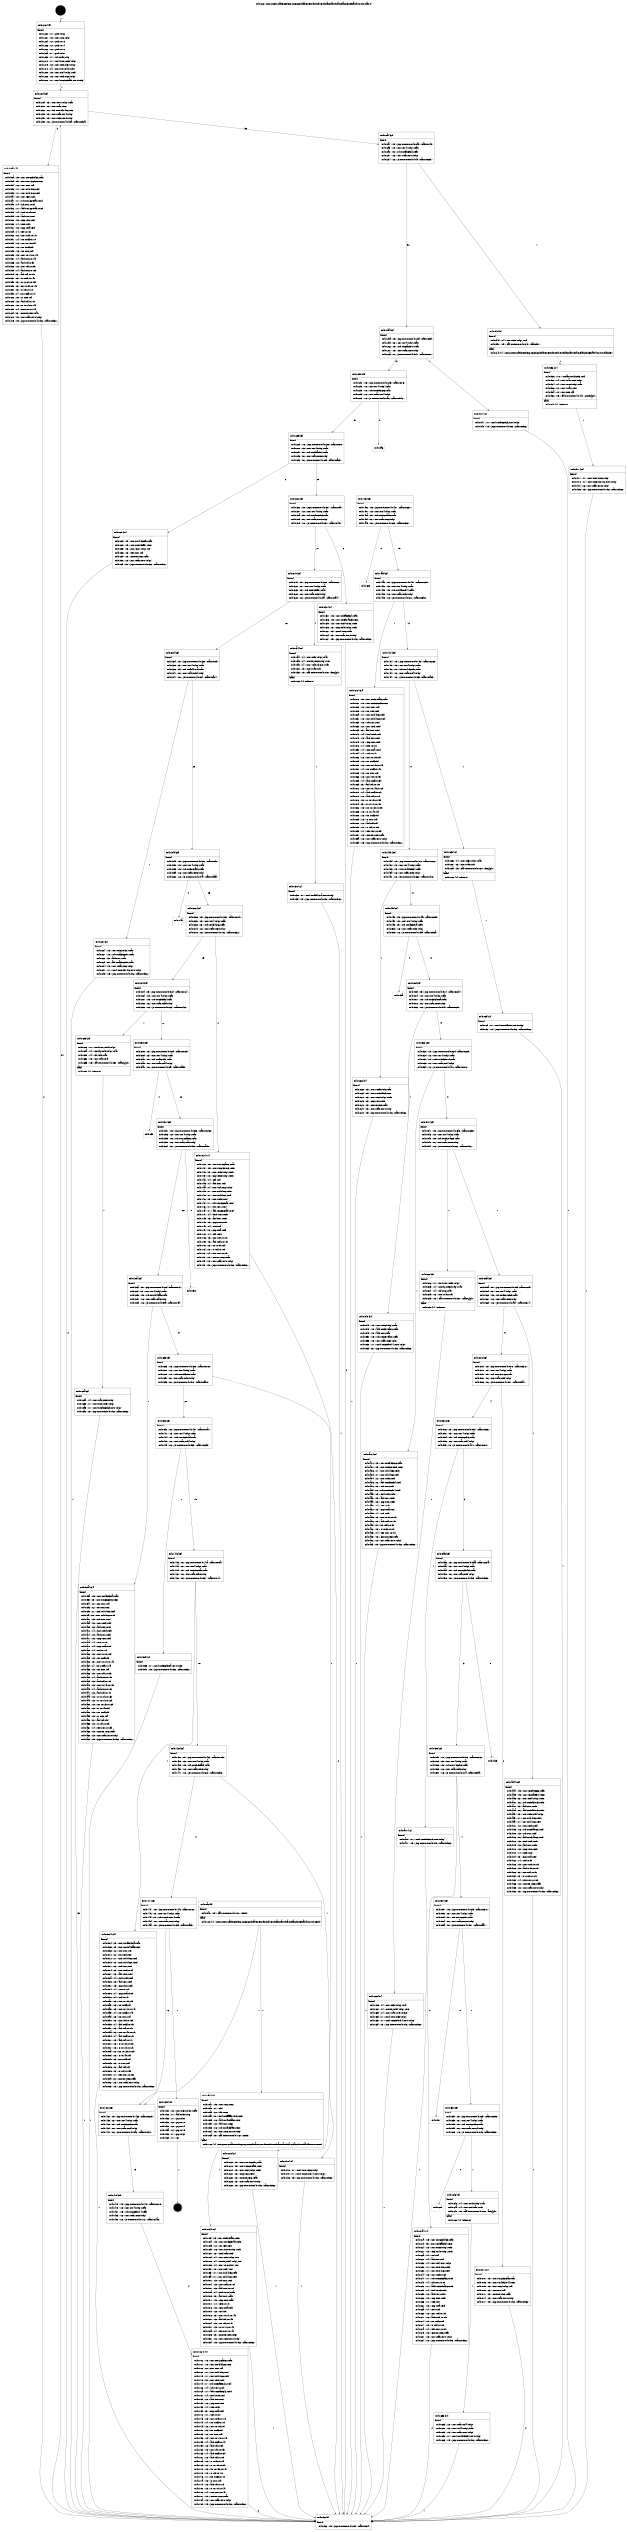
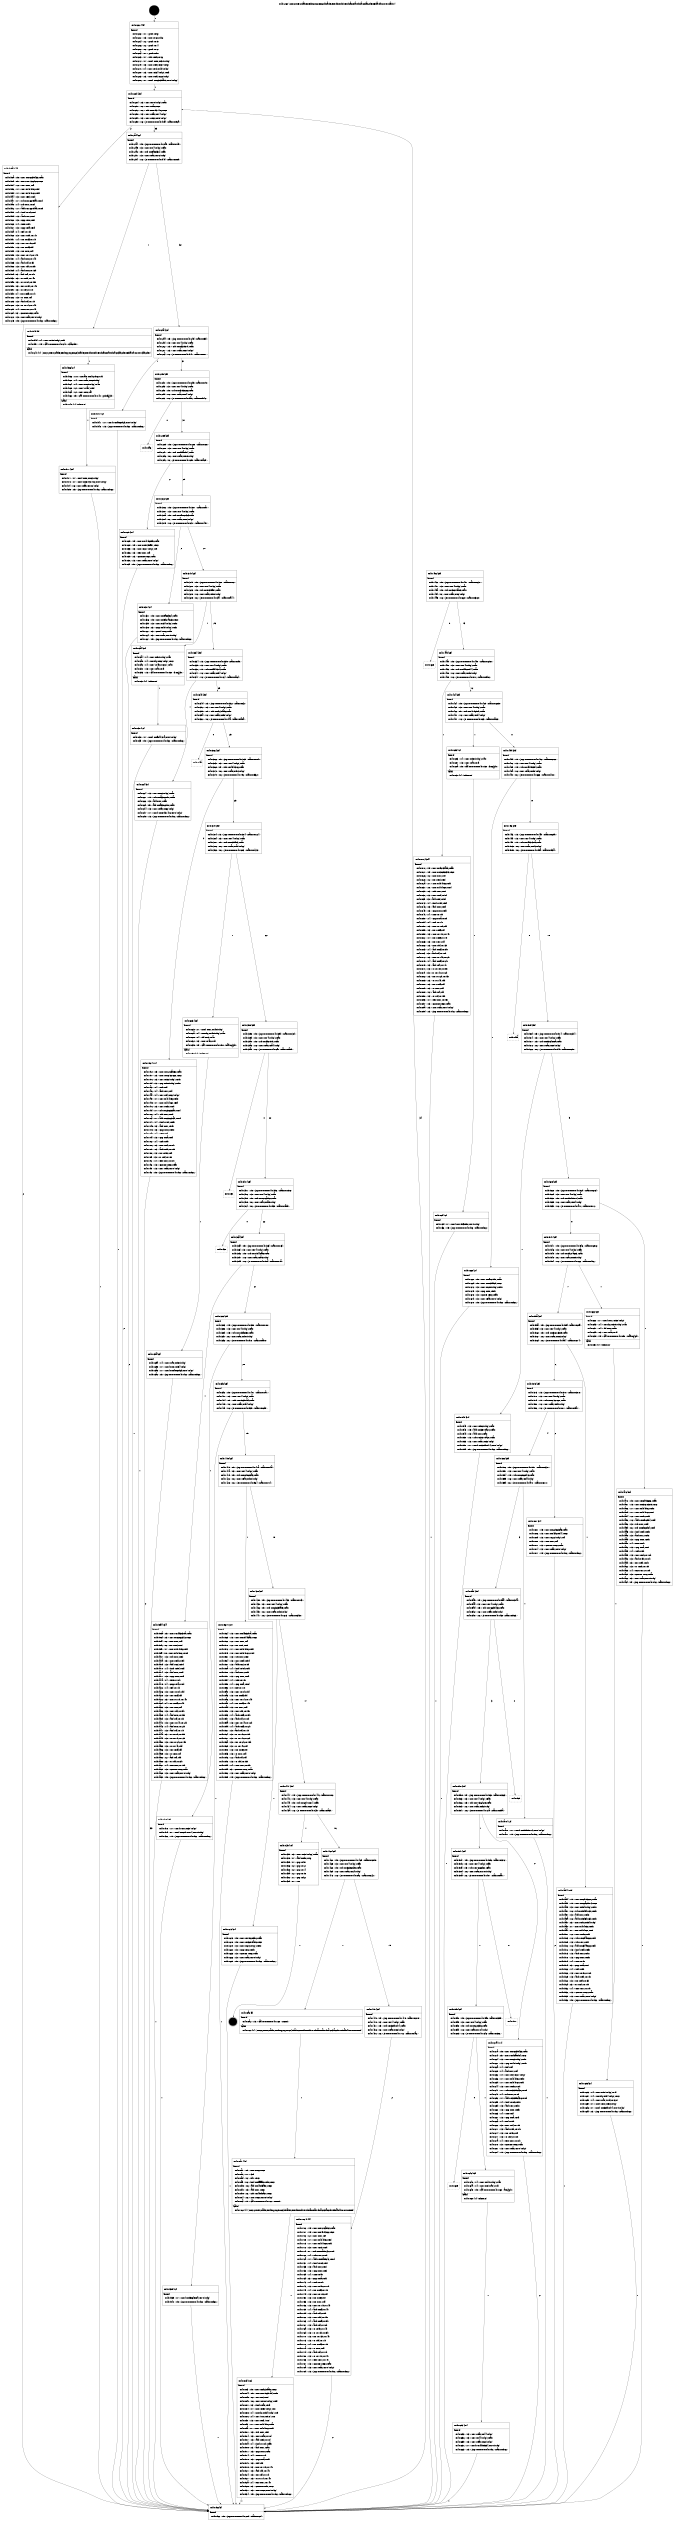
(225, 2035) -> (325, 1944)
